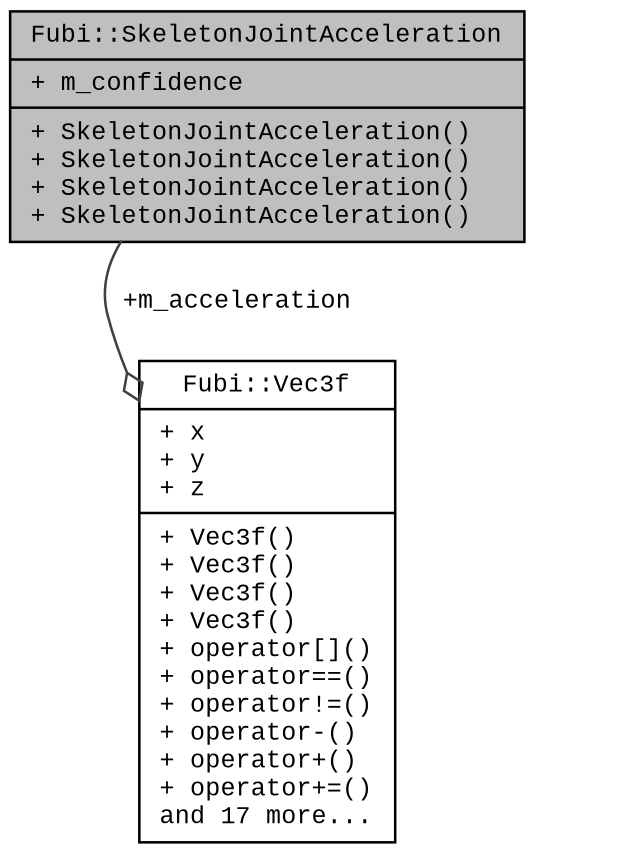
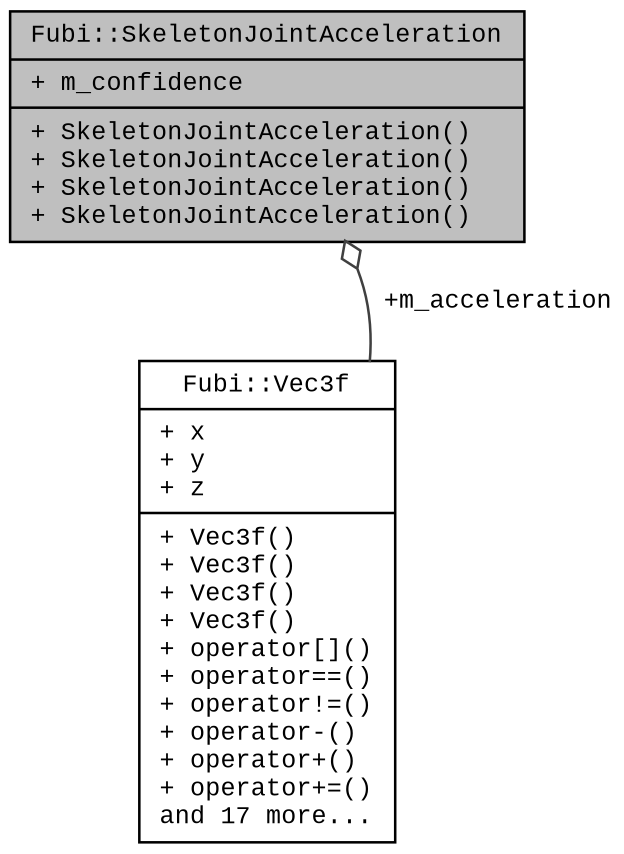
(106, 307) -> (369, 315)
